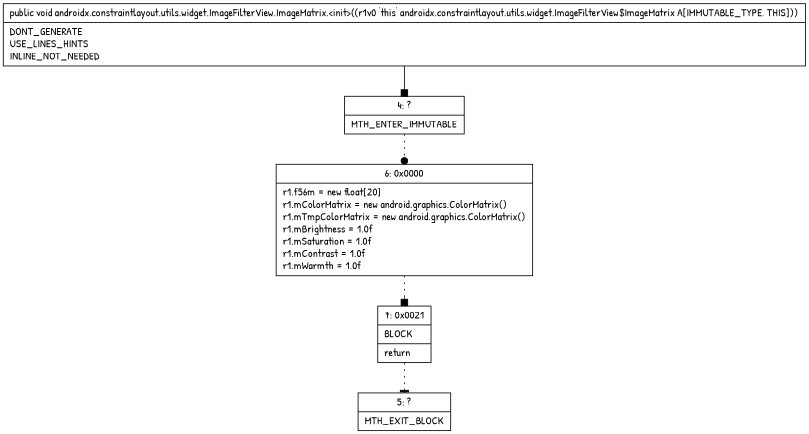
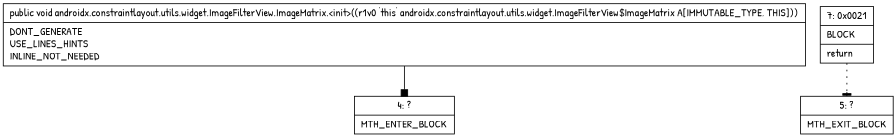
(404, 124) -> (404, 124)
(404, 220) -> none
